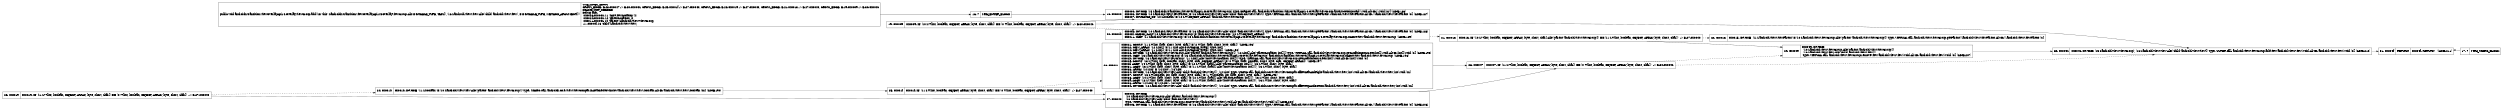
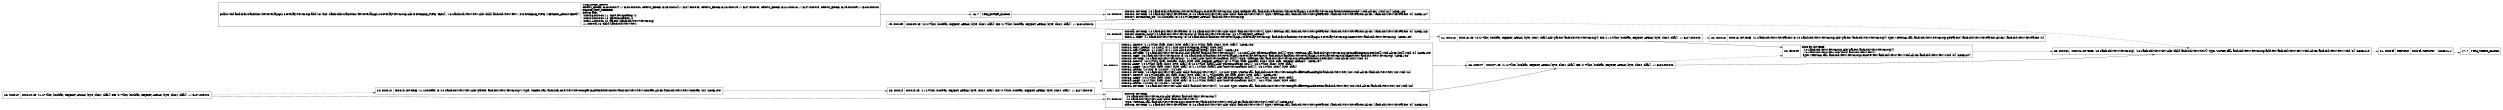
(1642, 24) -> (1642, 24)
(2458, 50) -> (2456, 53)
(1914, 62) -> (1914, 62)
